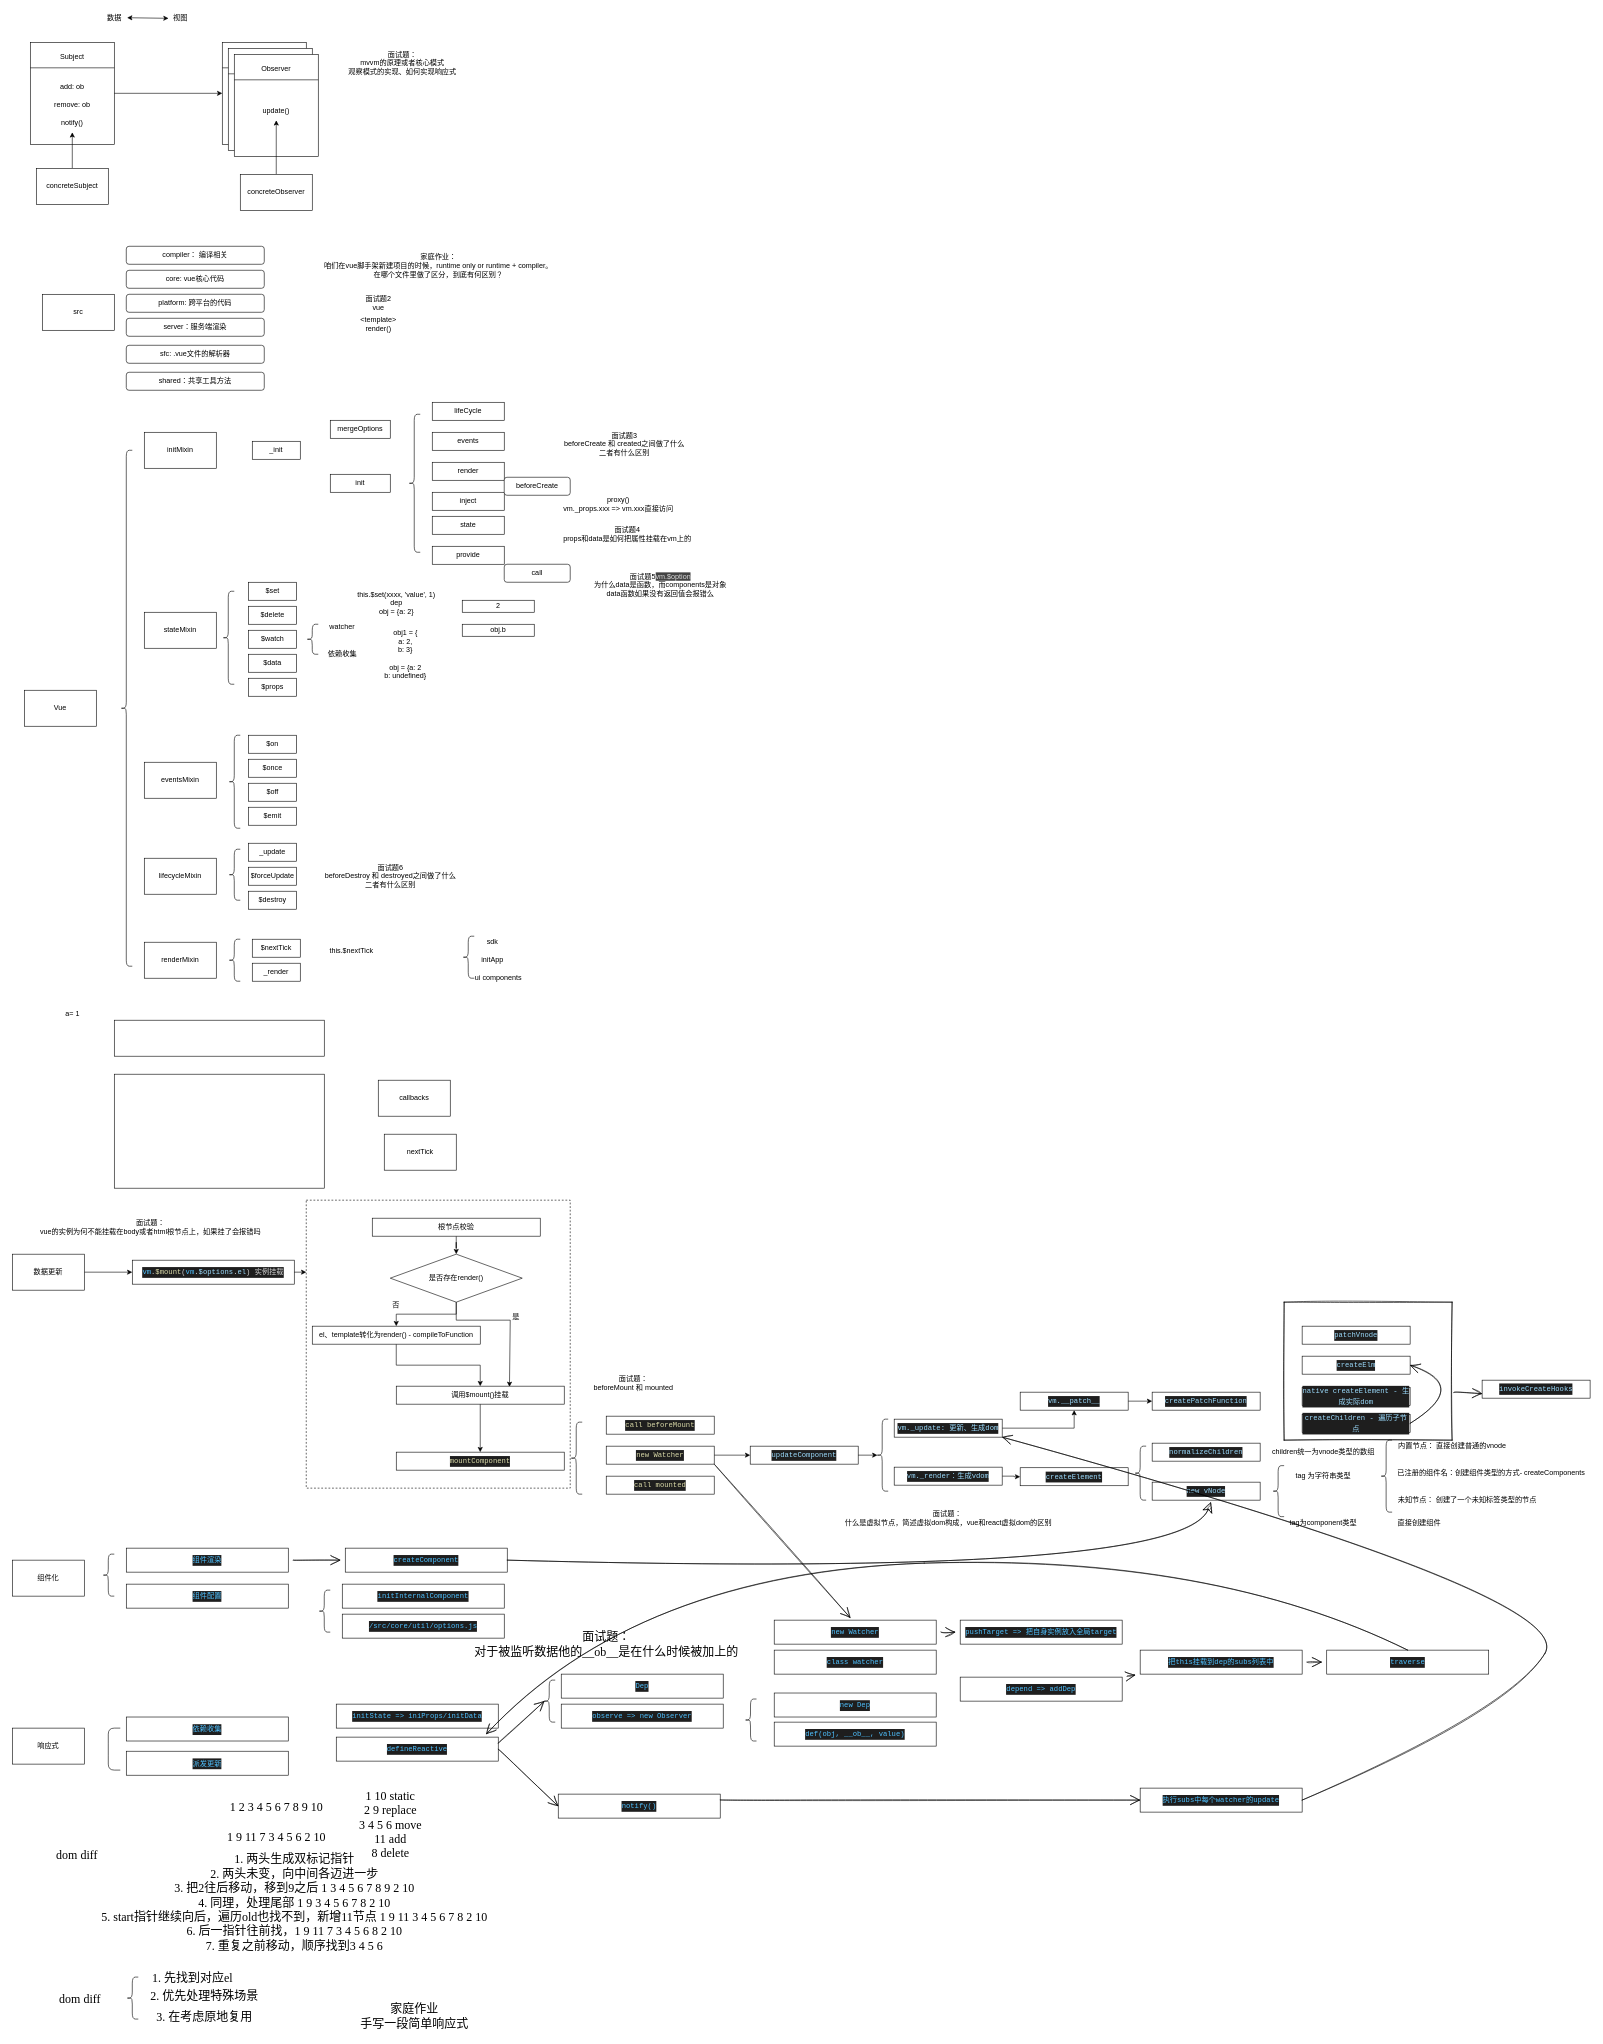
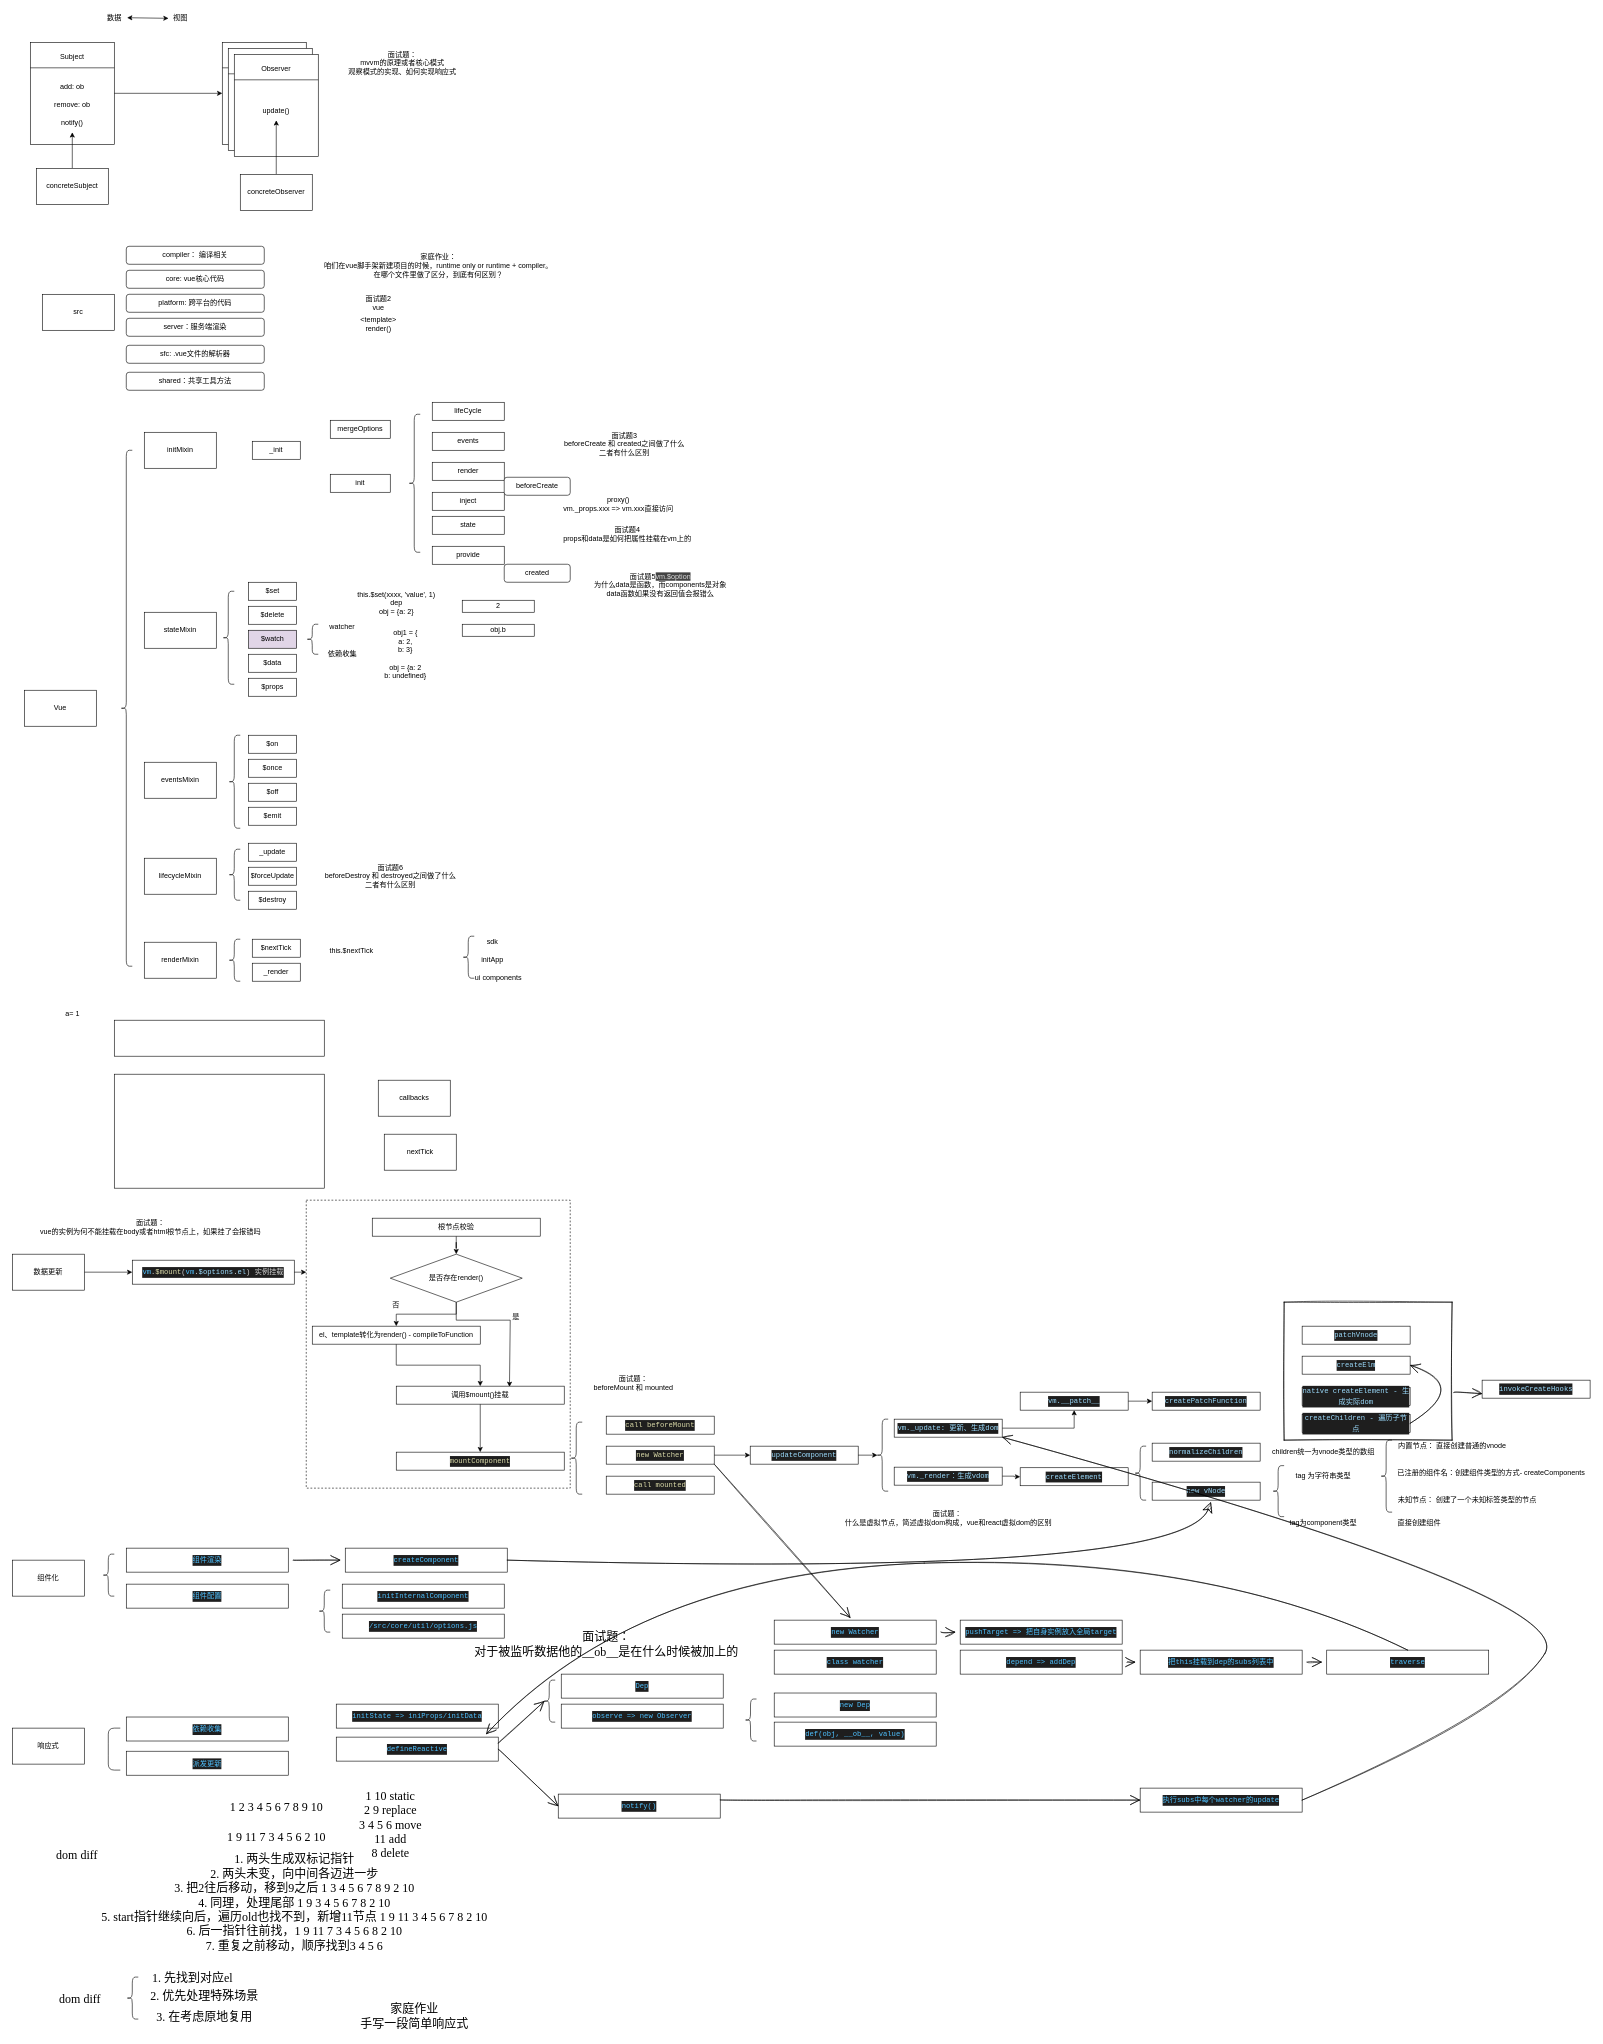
(537, 573) -> (537, 573)
(273, 639) -> (273, 639)
(1041, 1689) -> (1041, 1662)
